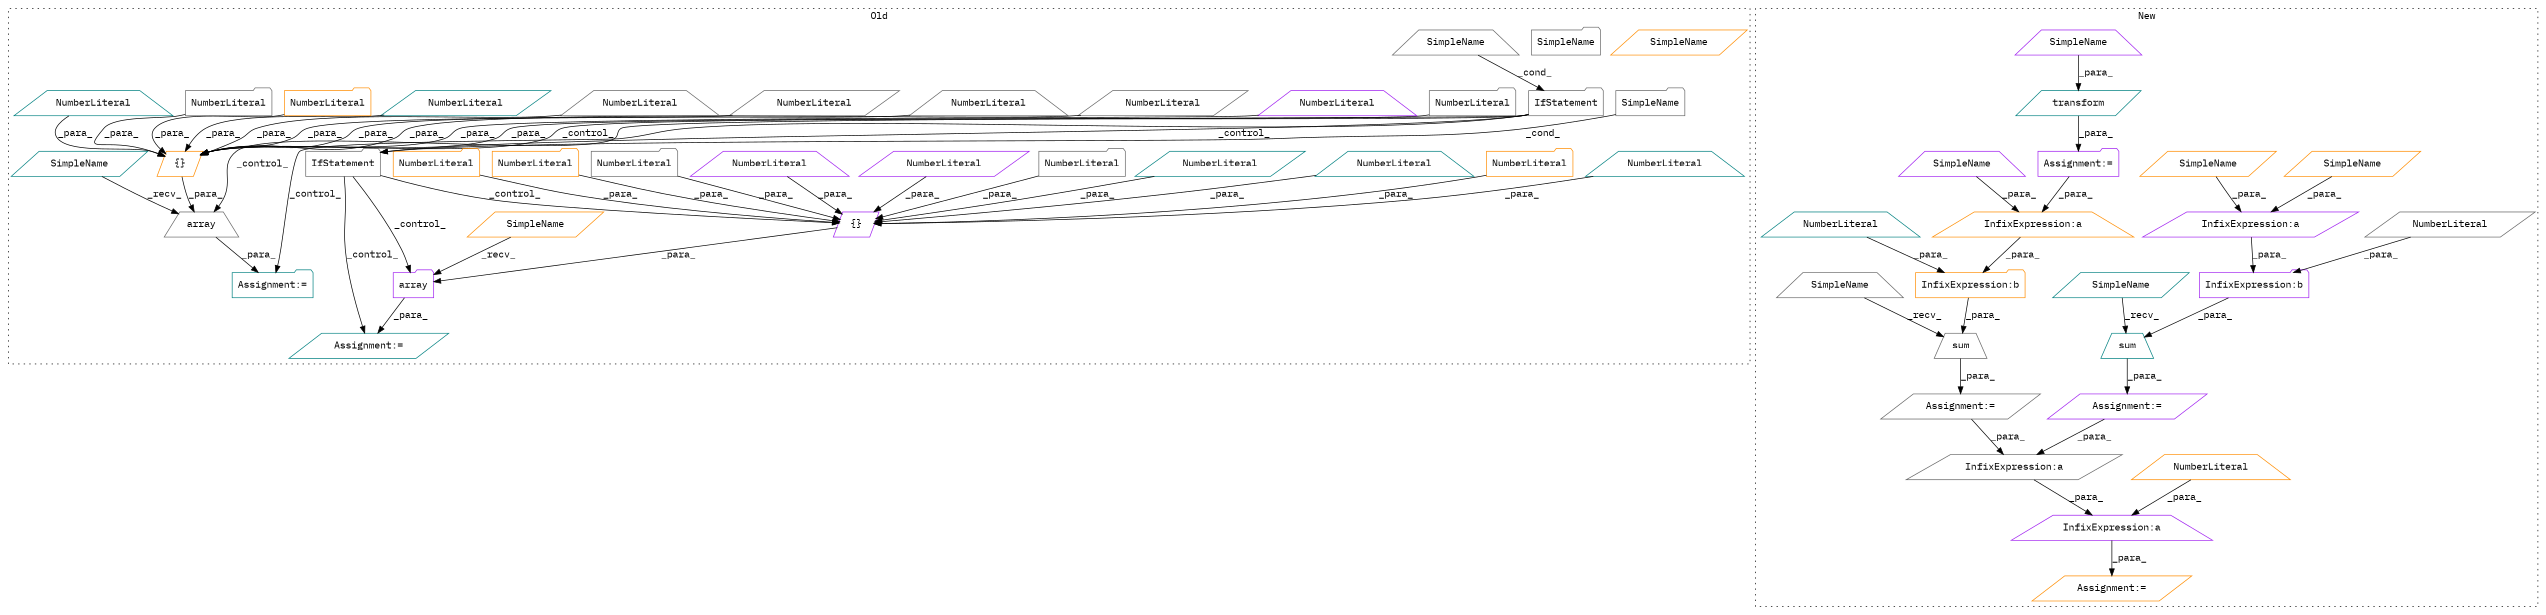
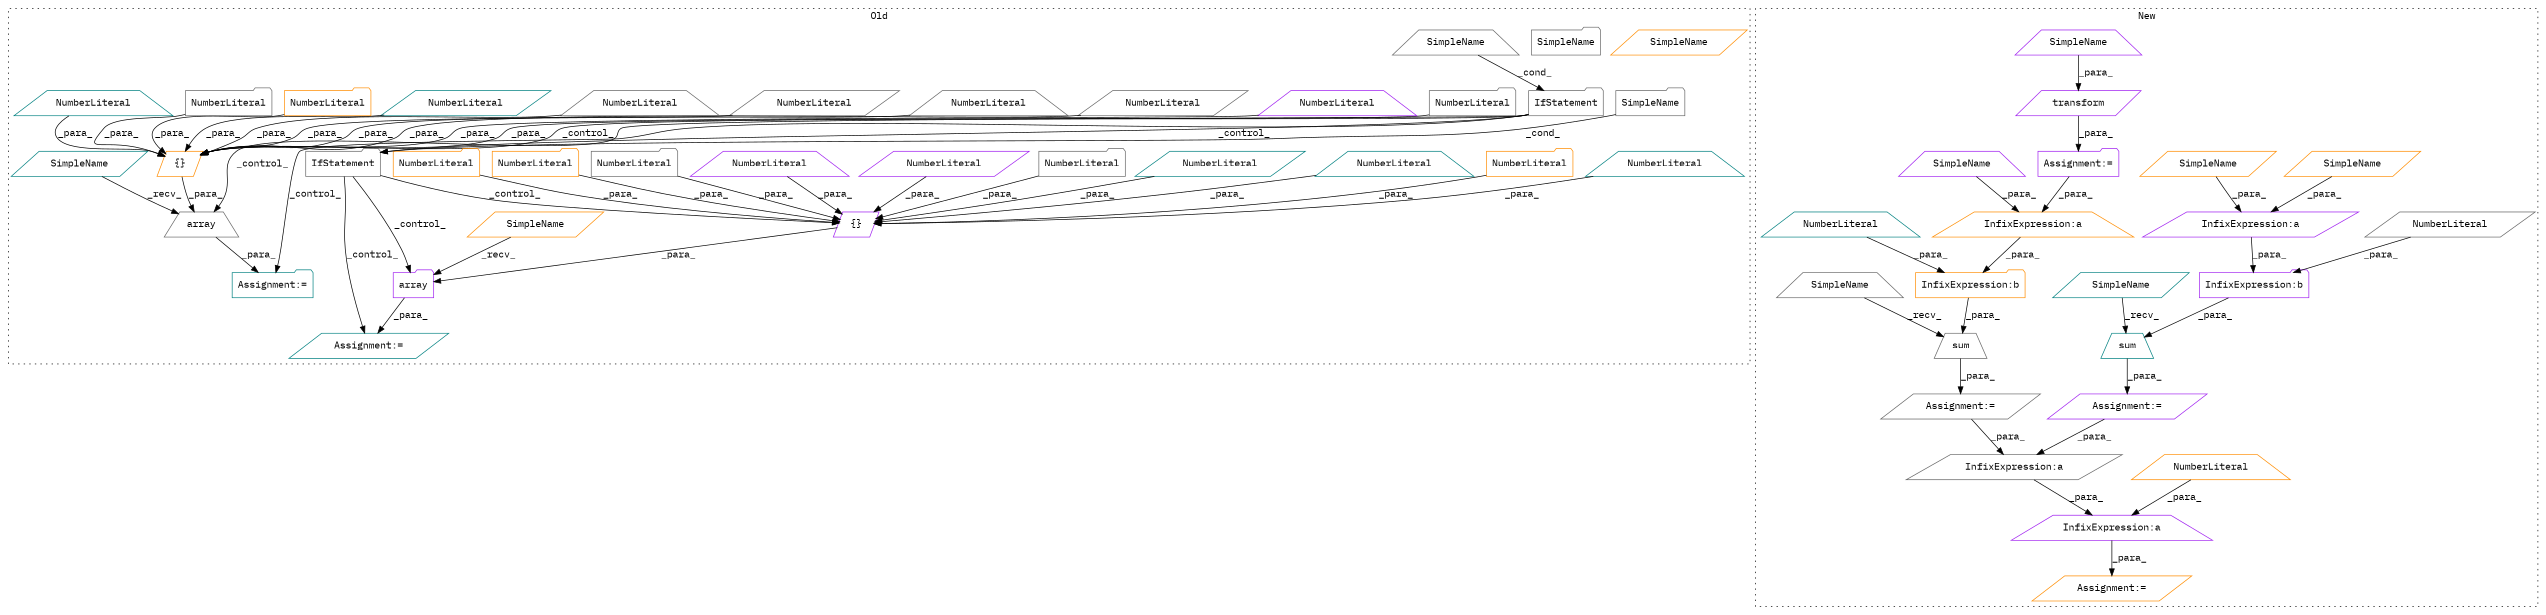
(2078, 103) -> (2078, 103)
